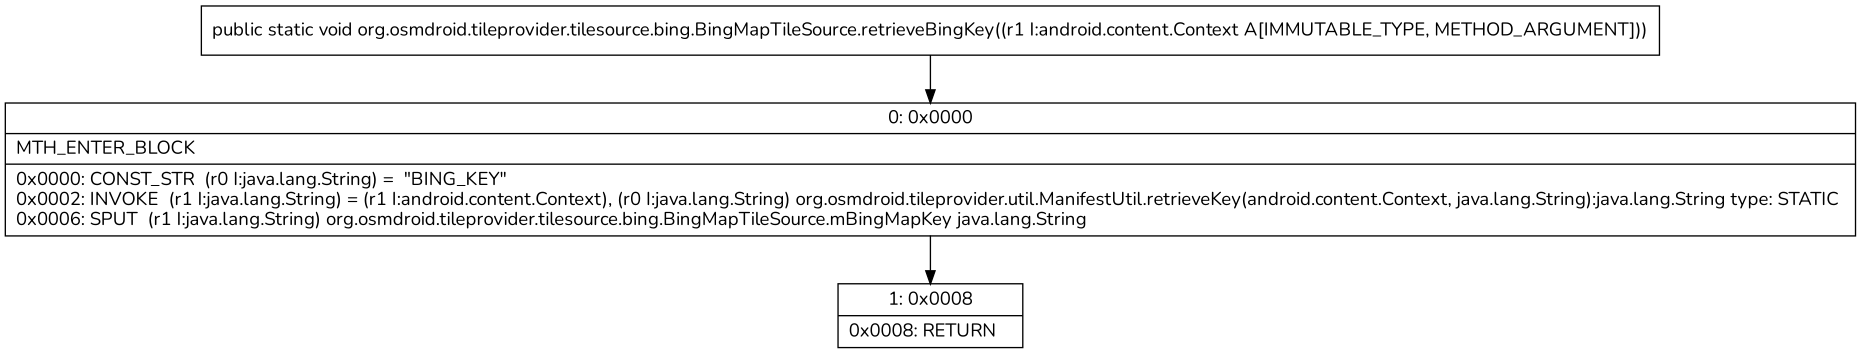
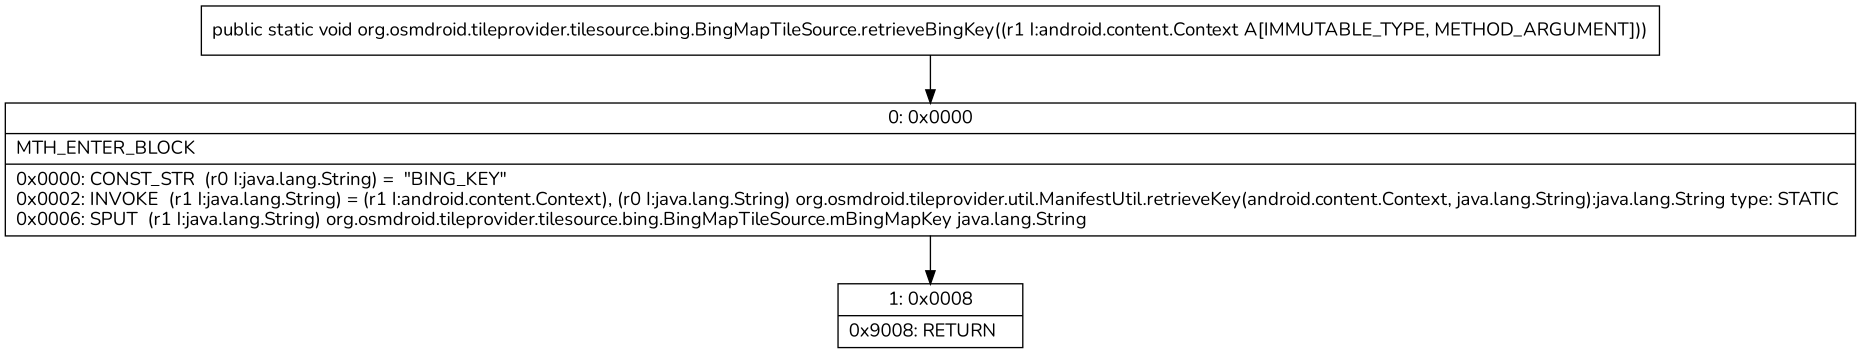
(930, 331) -> (930, 331)
